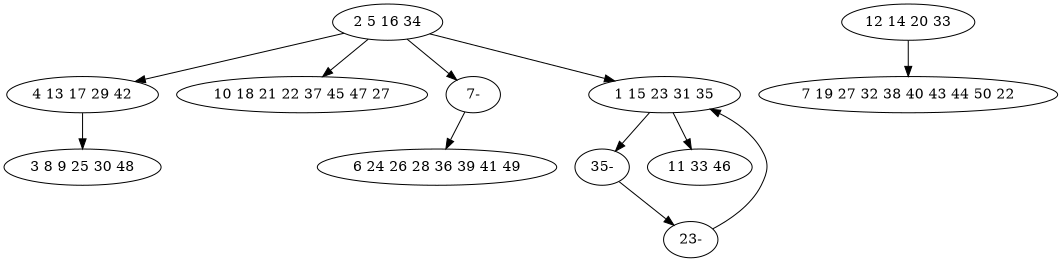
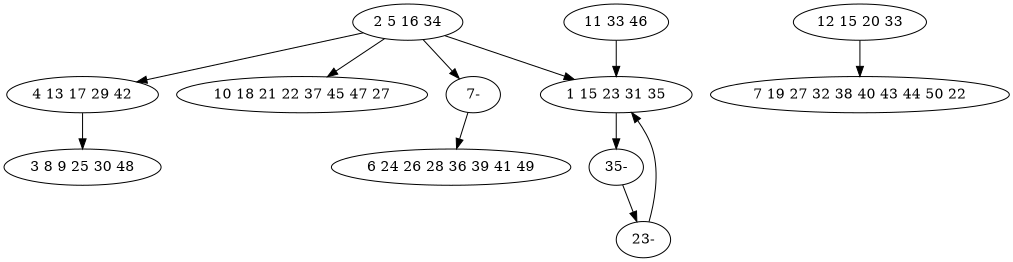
(908, 22) -> (860, 22)
(680, 126) -> (616, 53)
